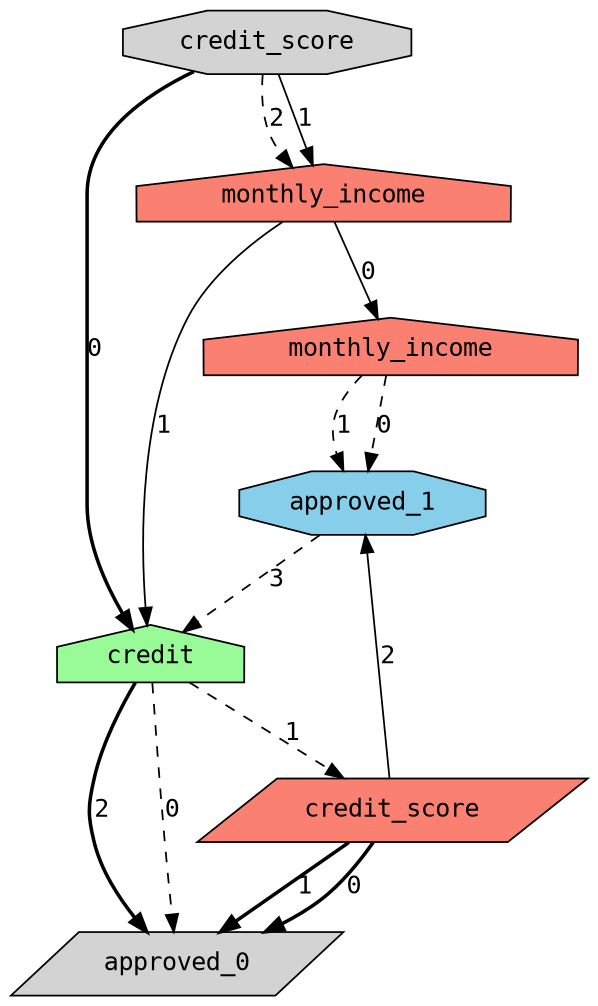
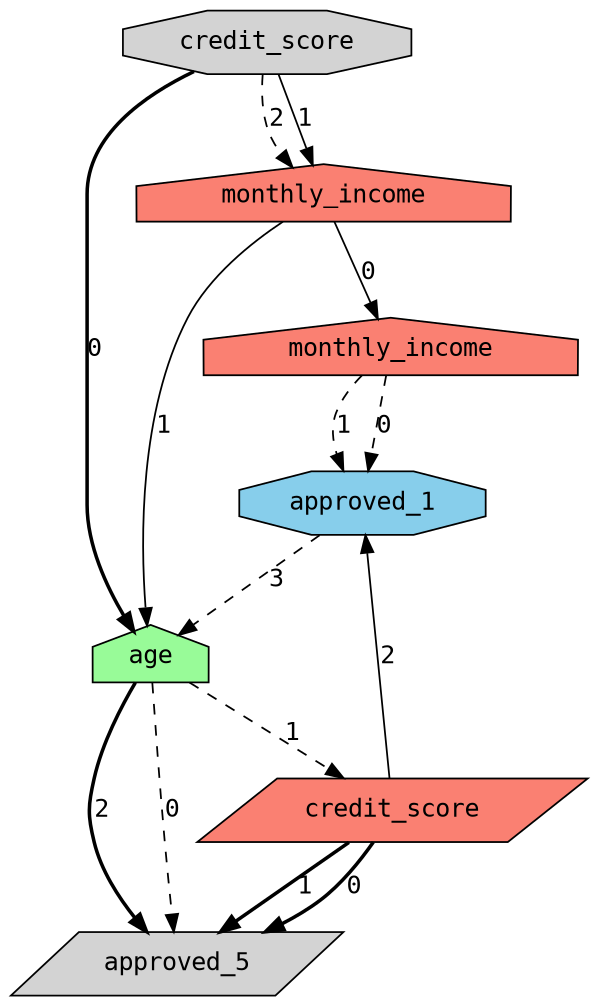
(151, 657) -> (151, 657)
(177, 964) -> (177, 964)
